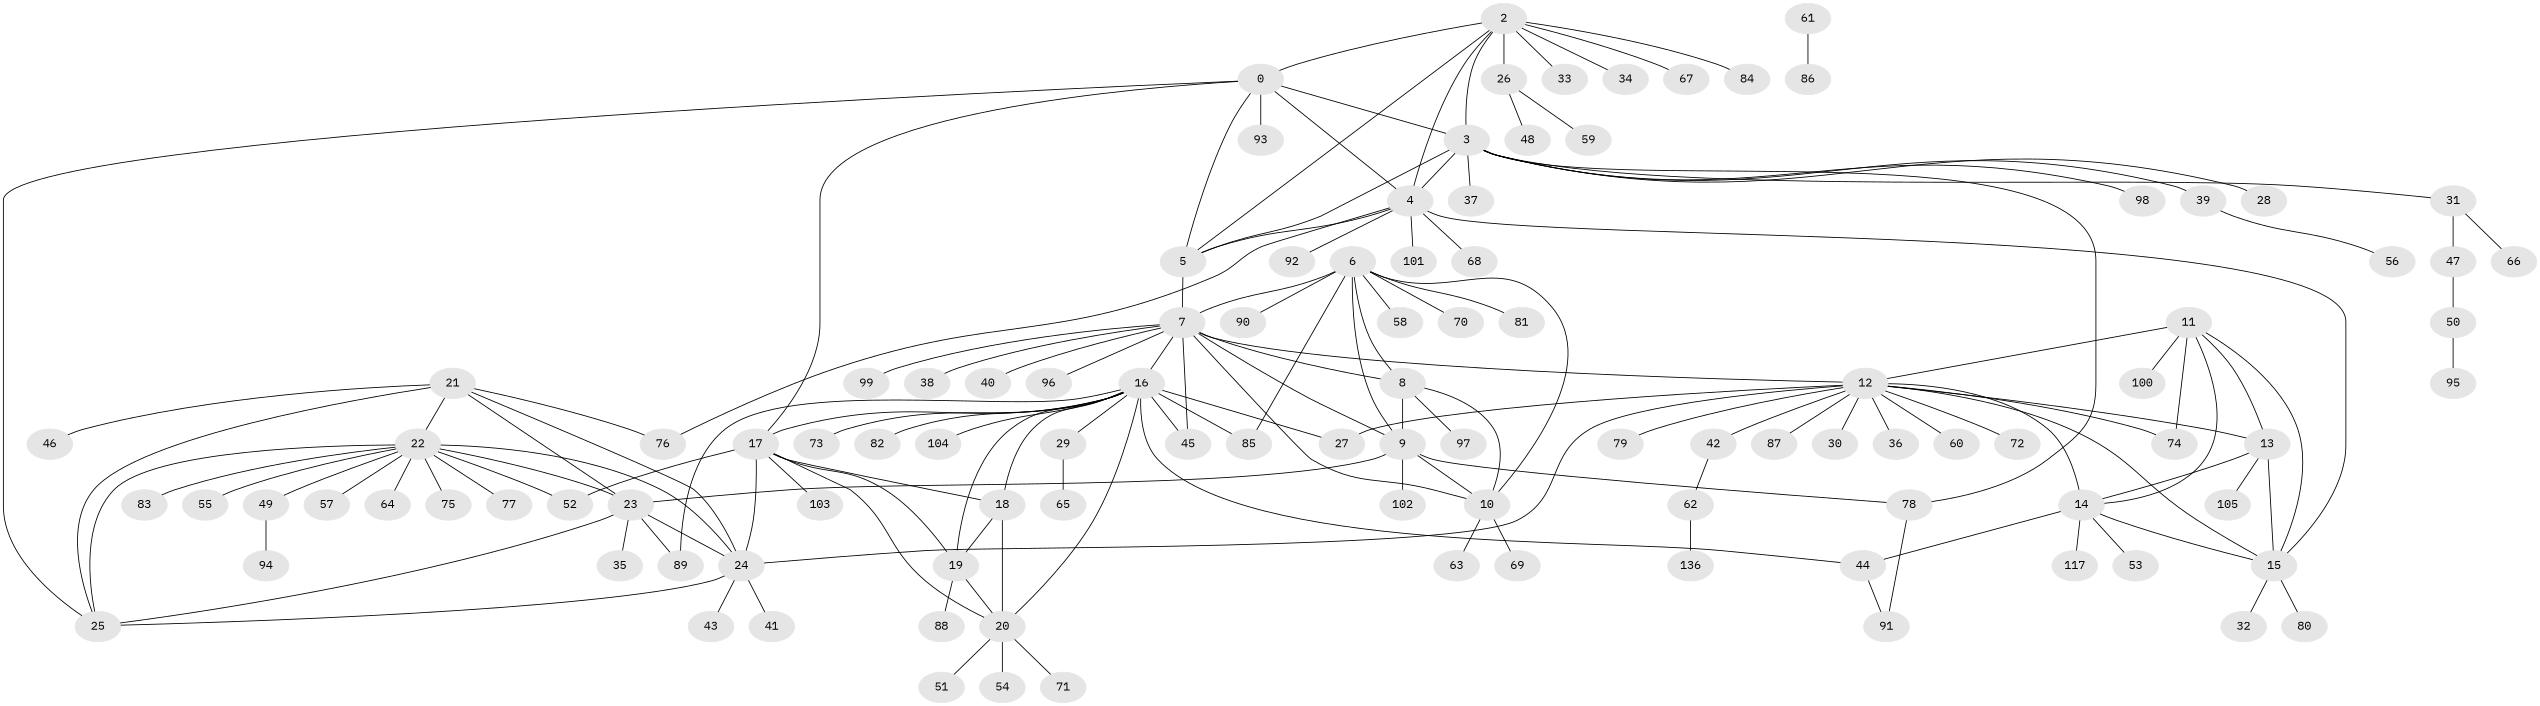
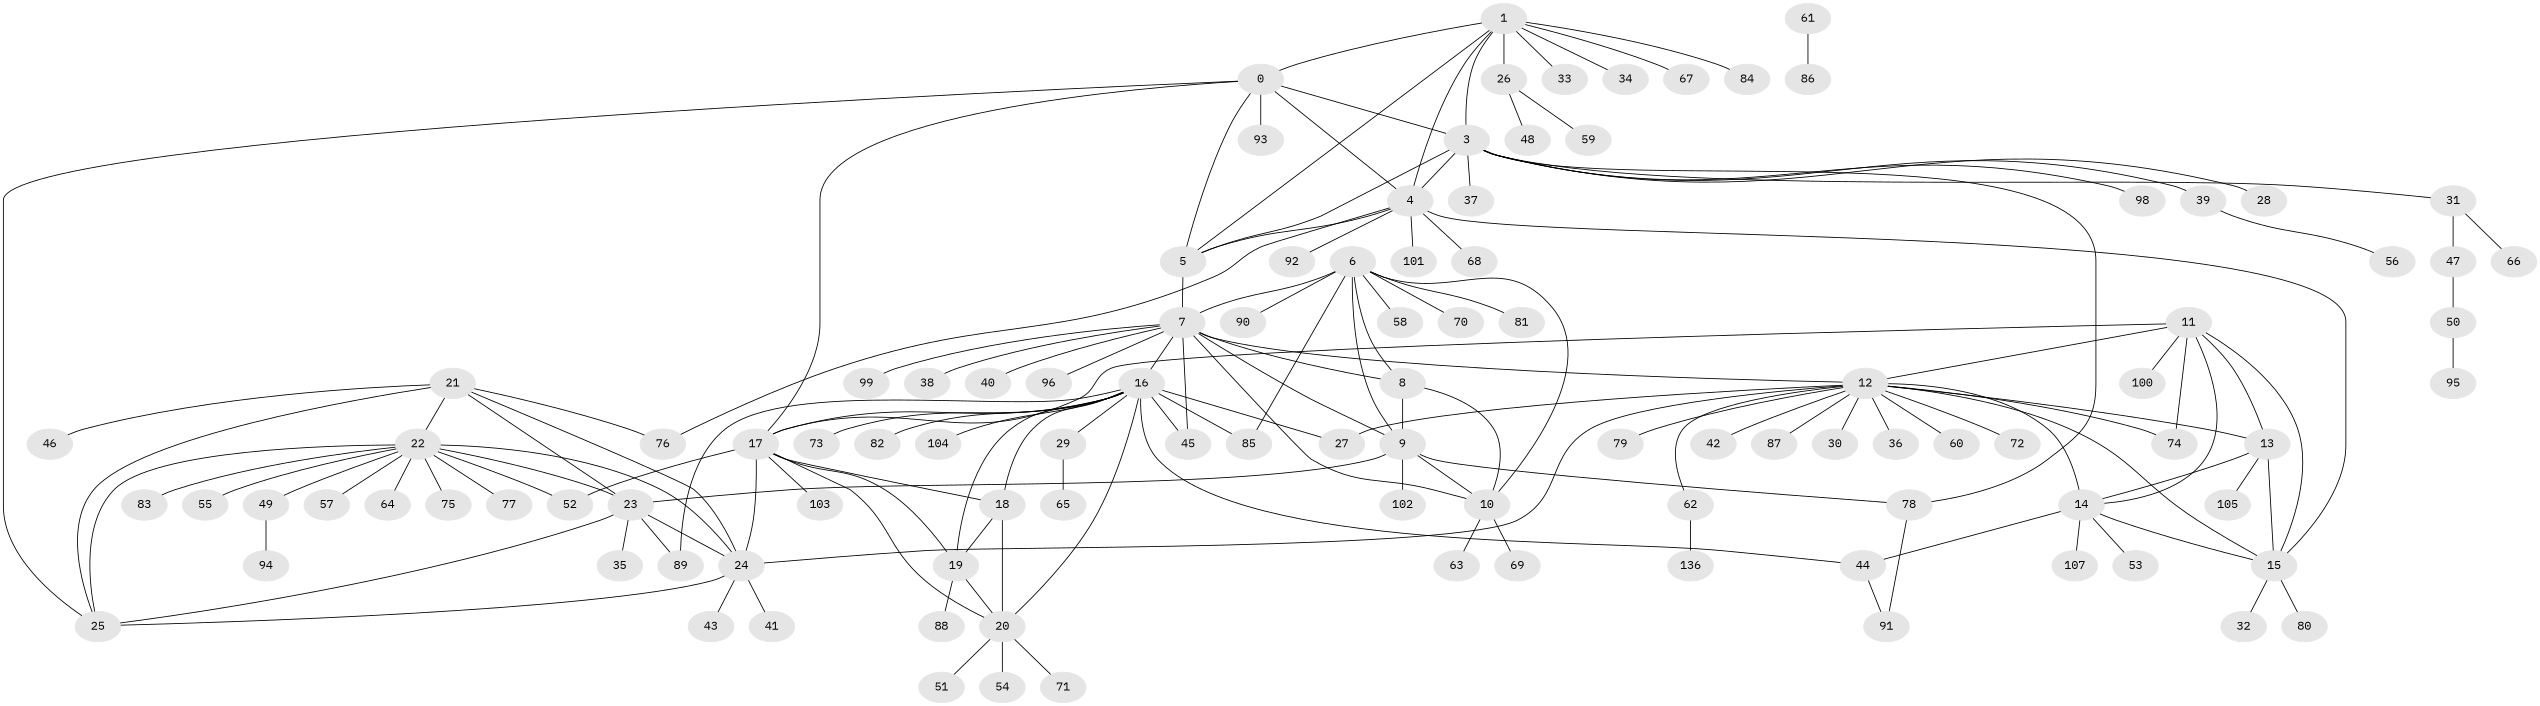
(1504, 19) -> (1504, 19)
none -> (1460, 345)
(1463, 444) -> none
(1702, 474) -> (1687, 426)
(2075, 566) -> (2075, 566)
